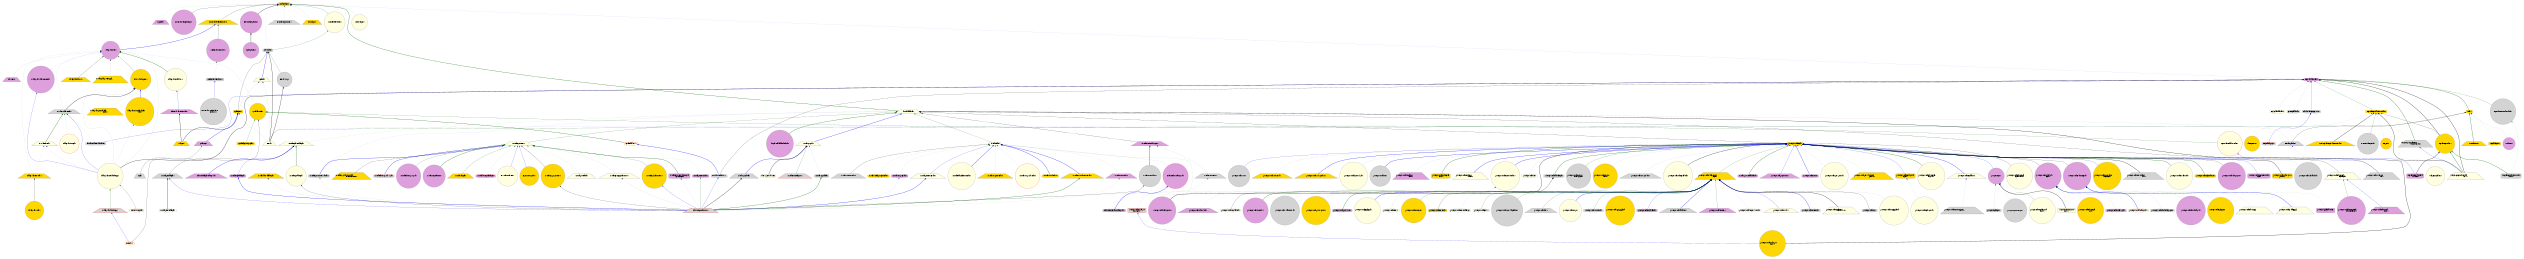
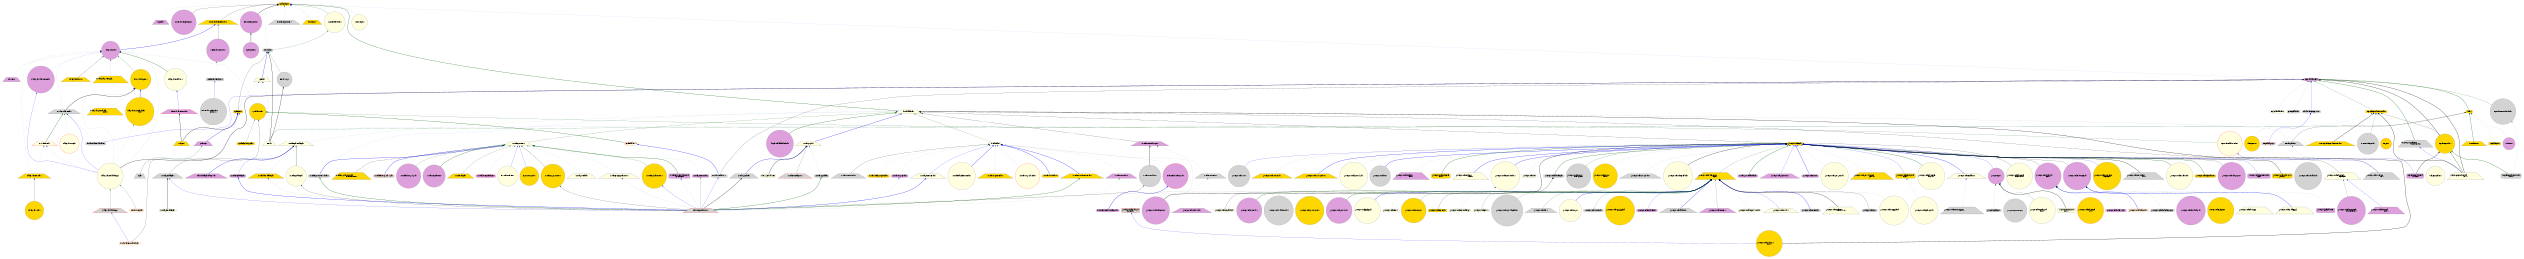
(407, 202) -> (407, 202)
(1342, 211) -> (1339, 211)
(130, 243) -> (130, 243)
